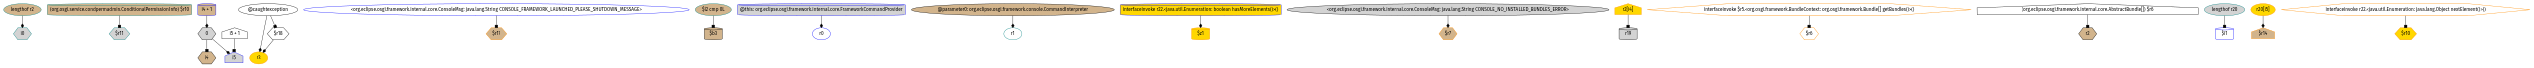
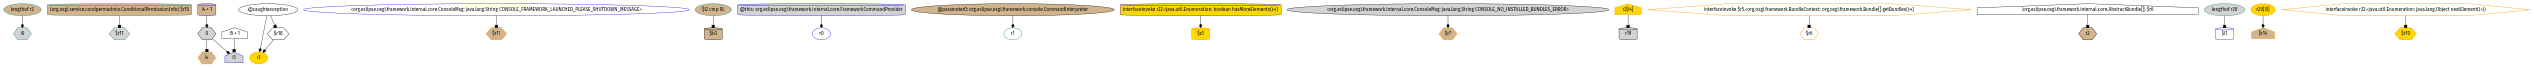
(207, 58) -> (207, 58)
